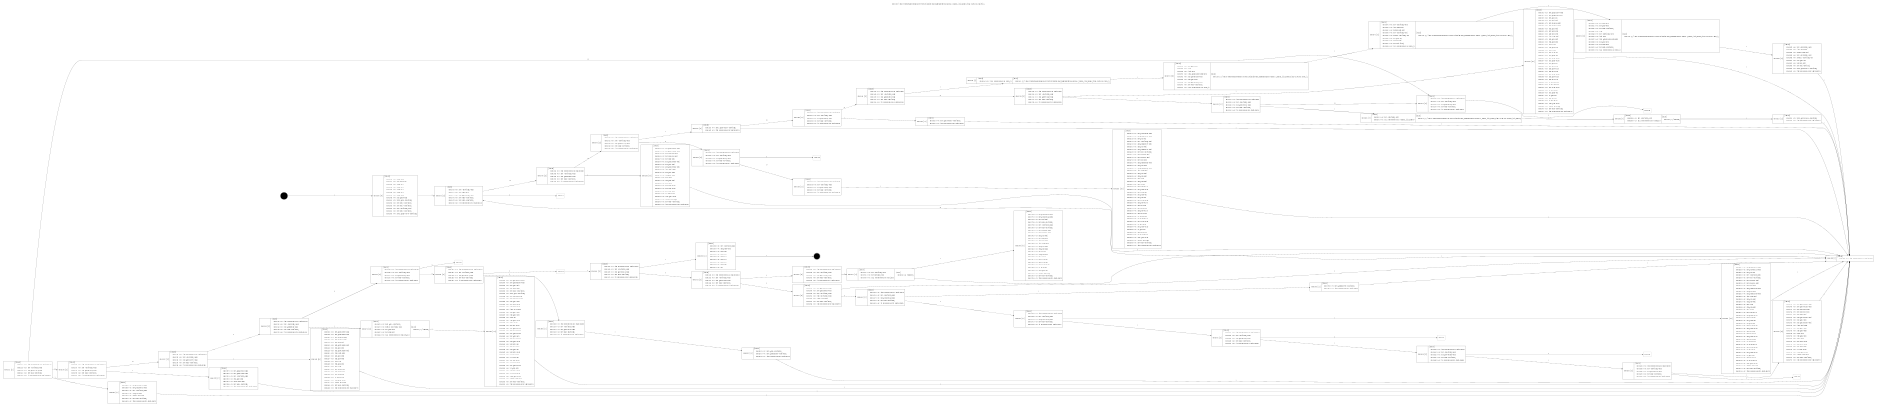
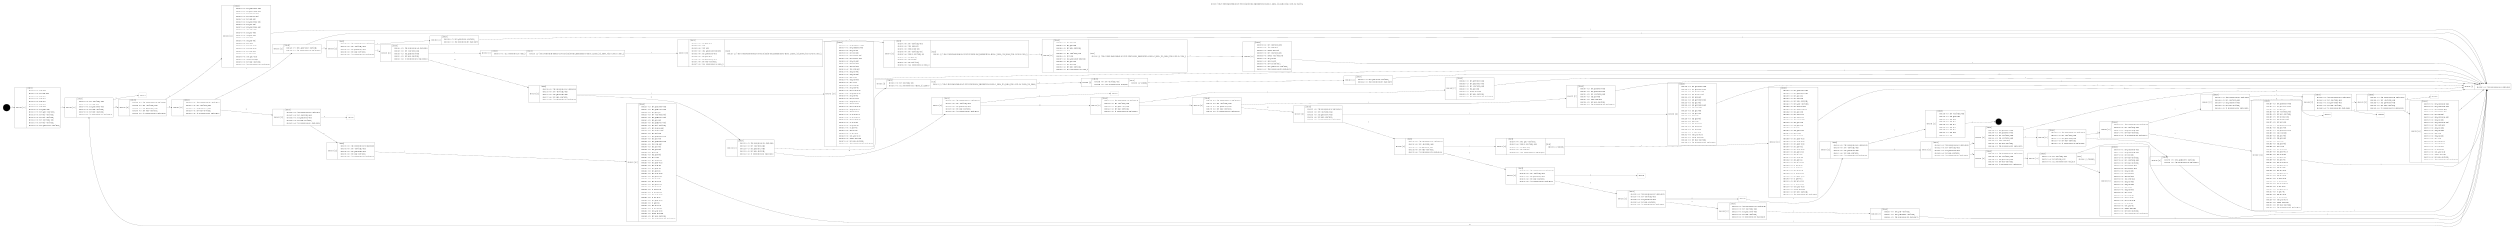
(604, 60) -> (1035, 106)
